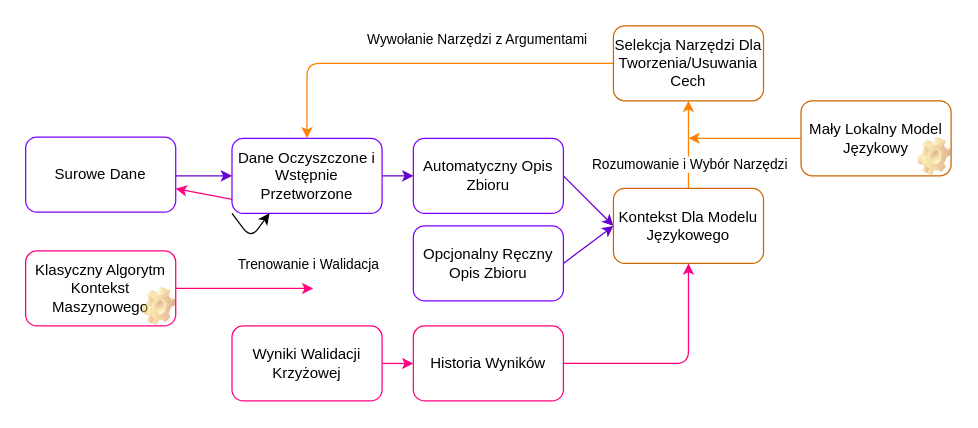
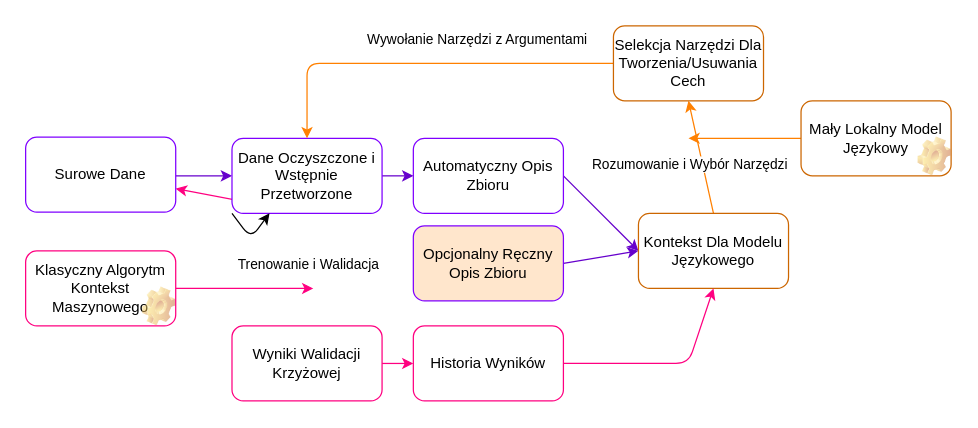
(688, 226) -> (713, 251)
(488, 263) -> (488, 263)
